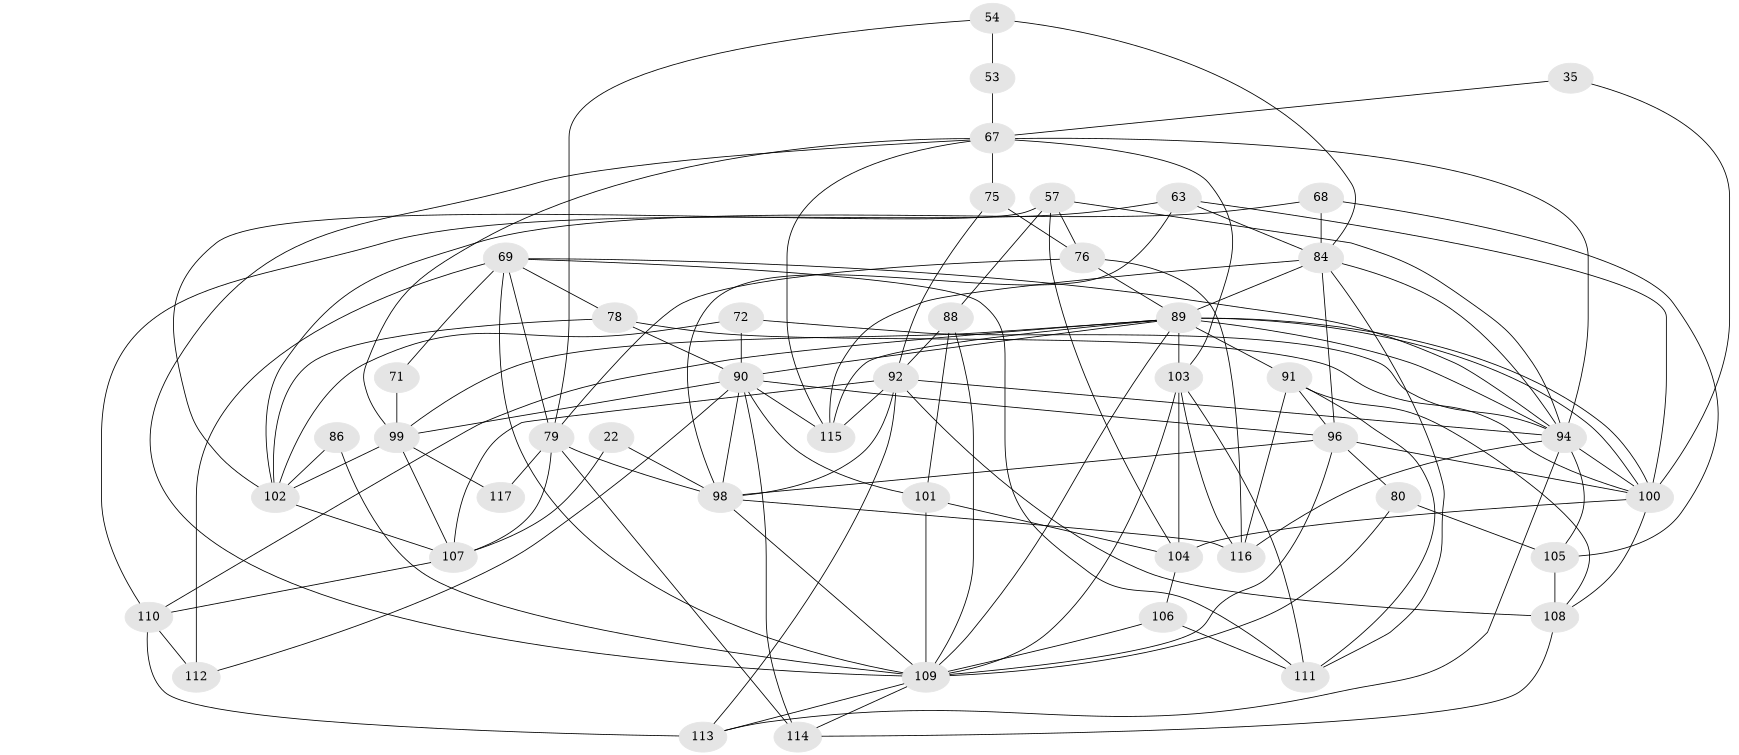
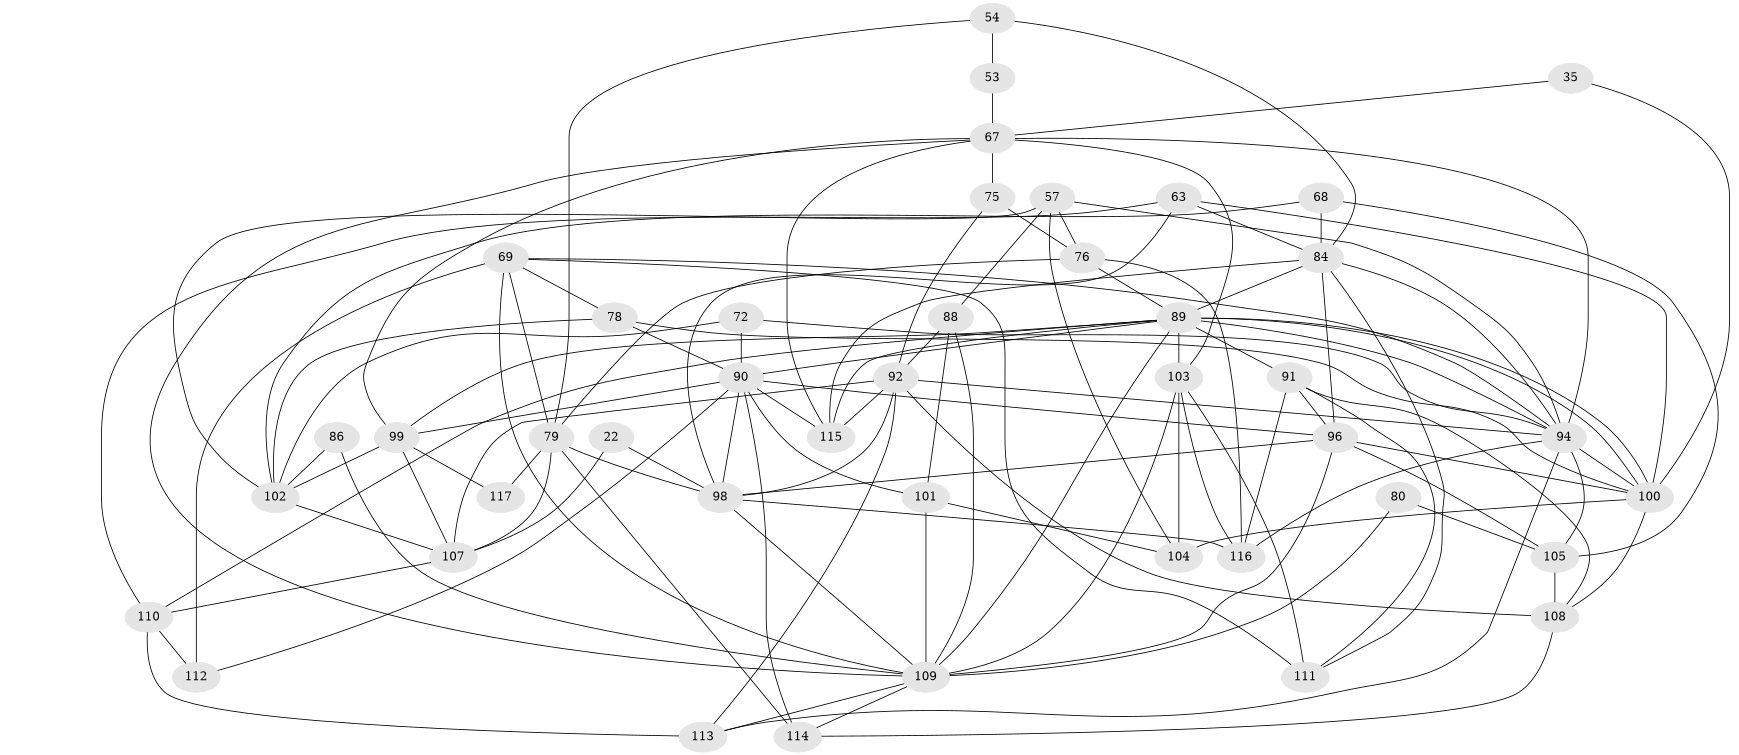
(397, 378) -> none
(1367, 468) -> (1452, 496)
(1163, 617) -> none
